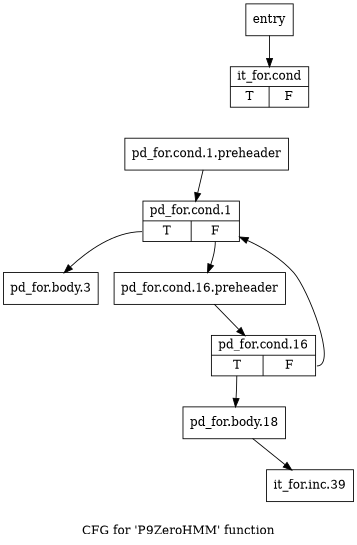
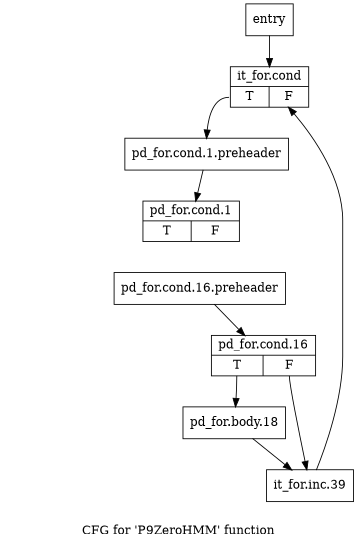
none -> (213, 109)
(214, 253) -> none
none -> (343, 287)
(51, 288) -> none
(306, 293) -> (296, 419)
